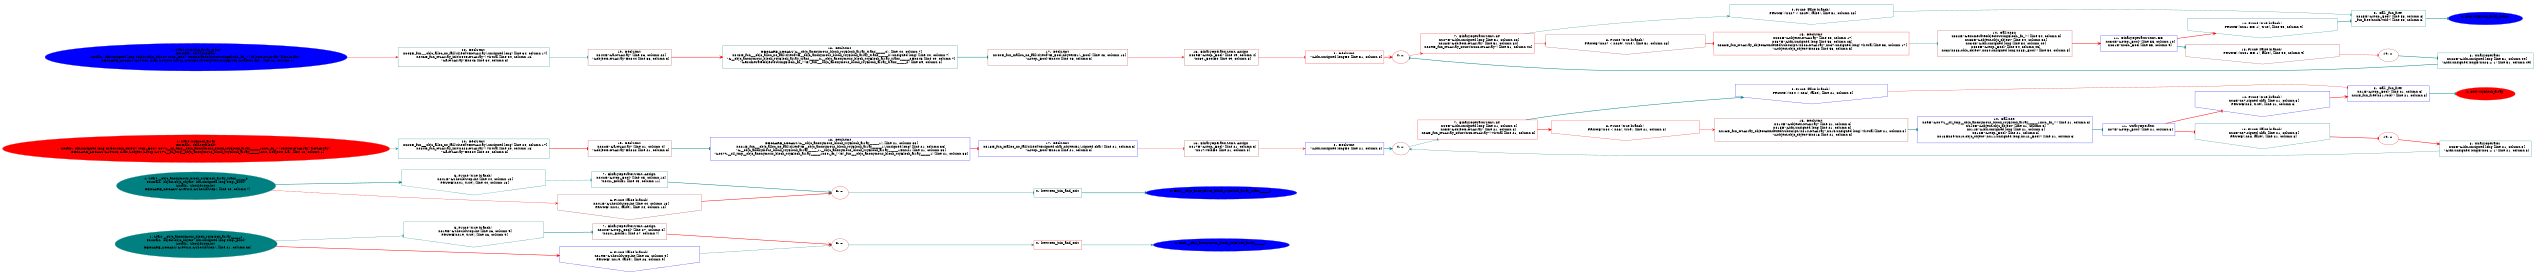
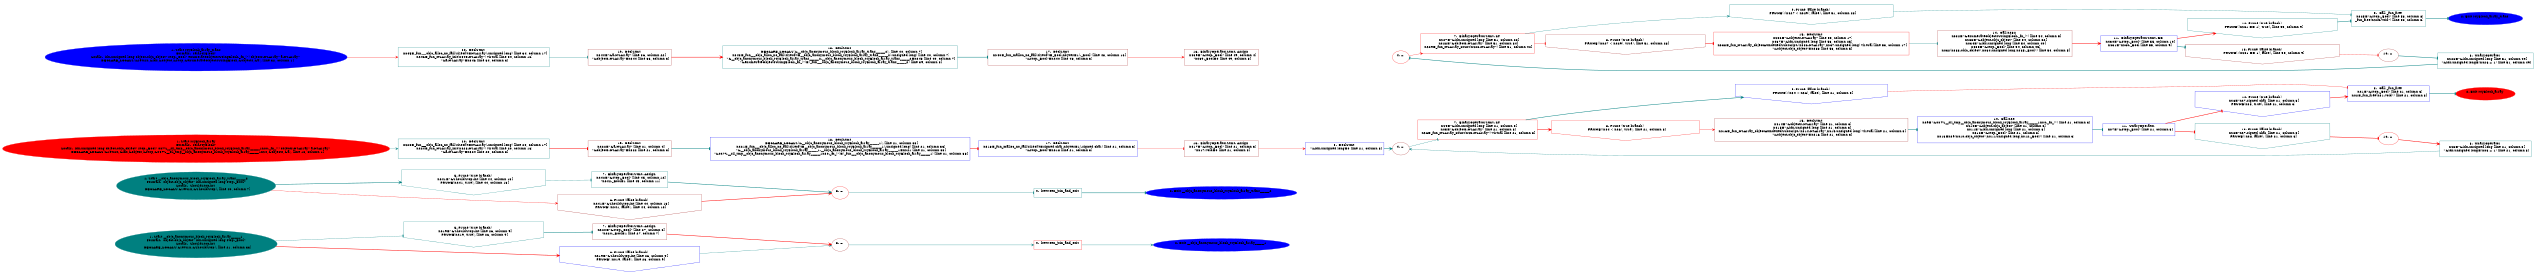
(1345, 57) -> none
